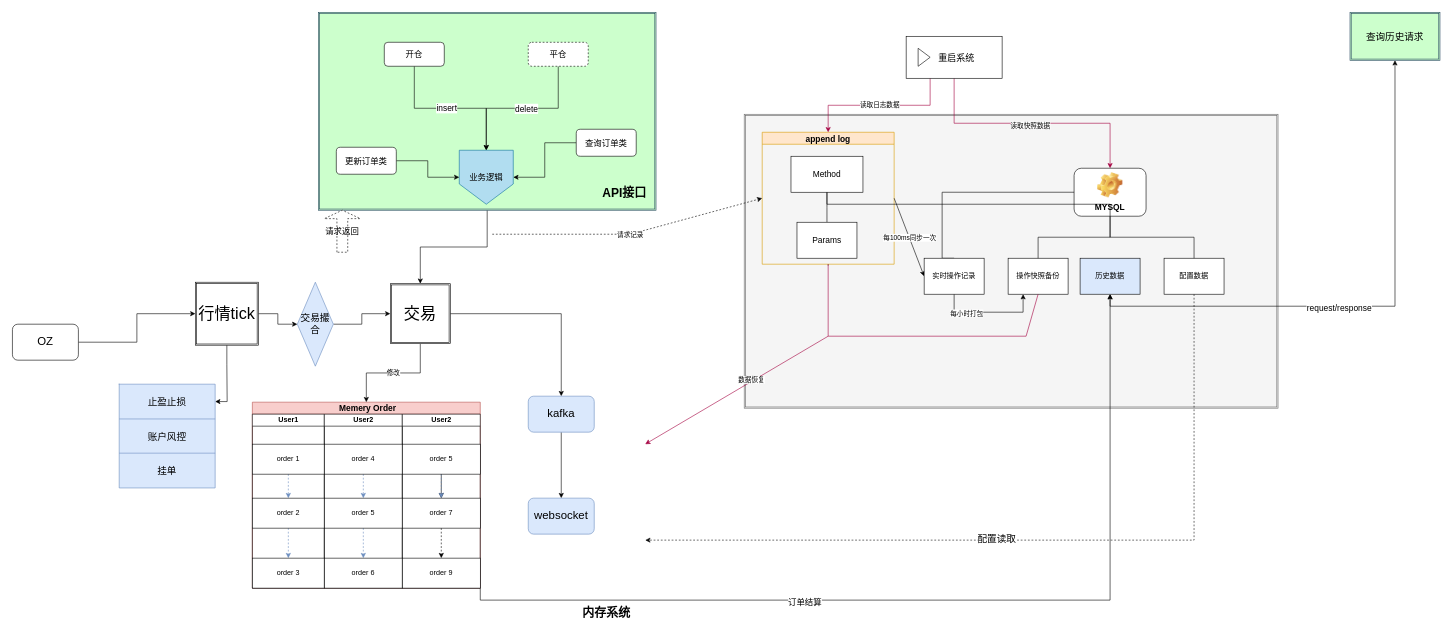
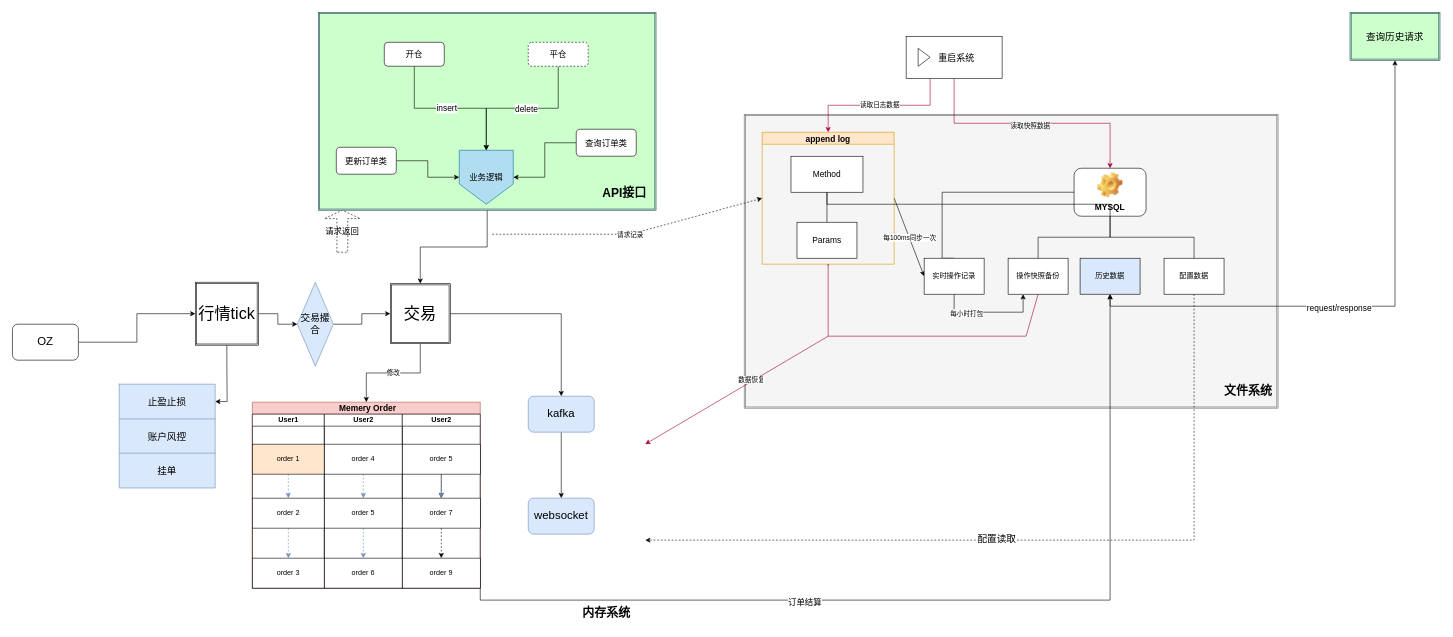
none -> (1248, 390)
(288, 459) -> (288, 459)
